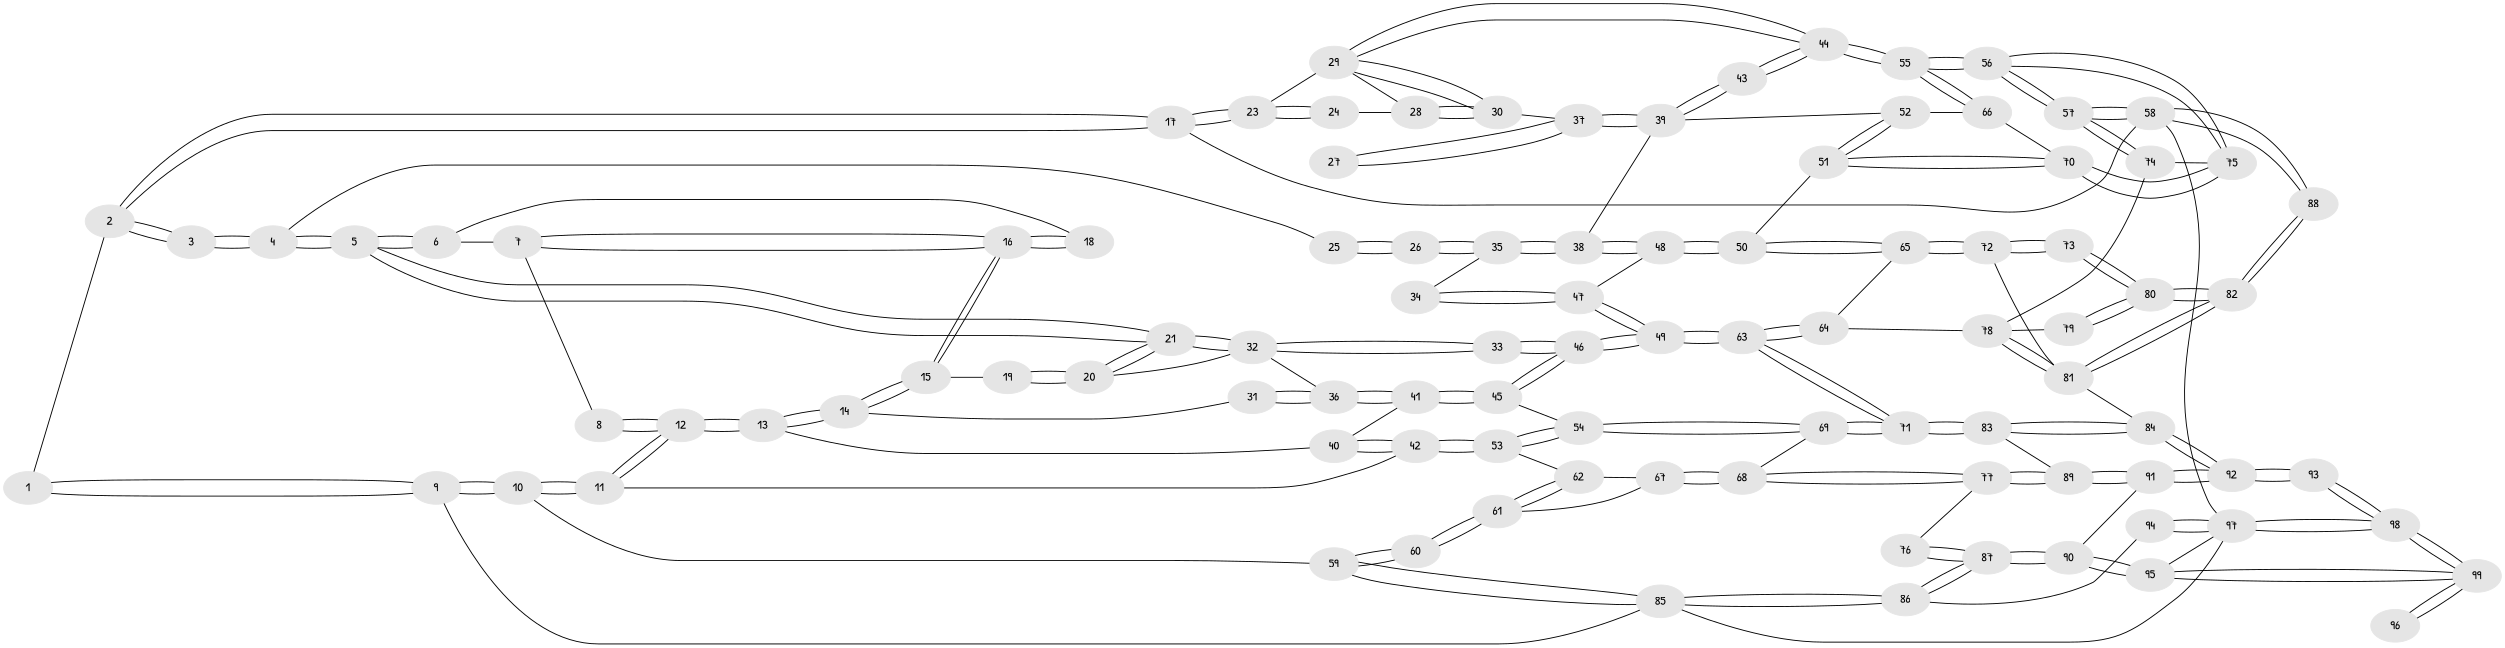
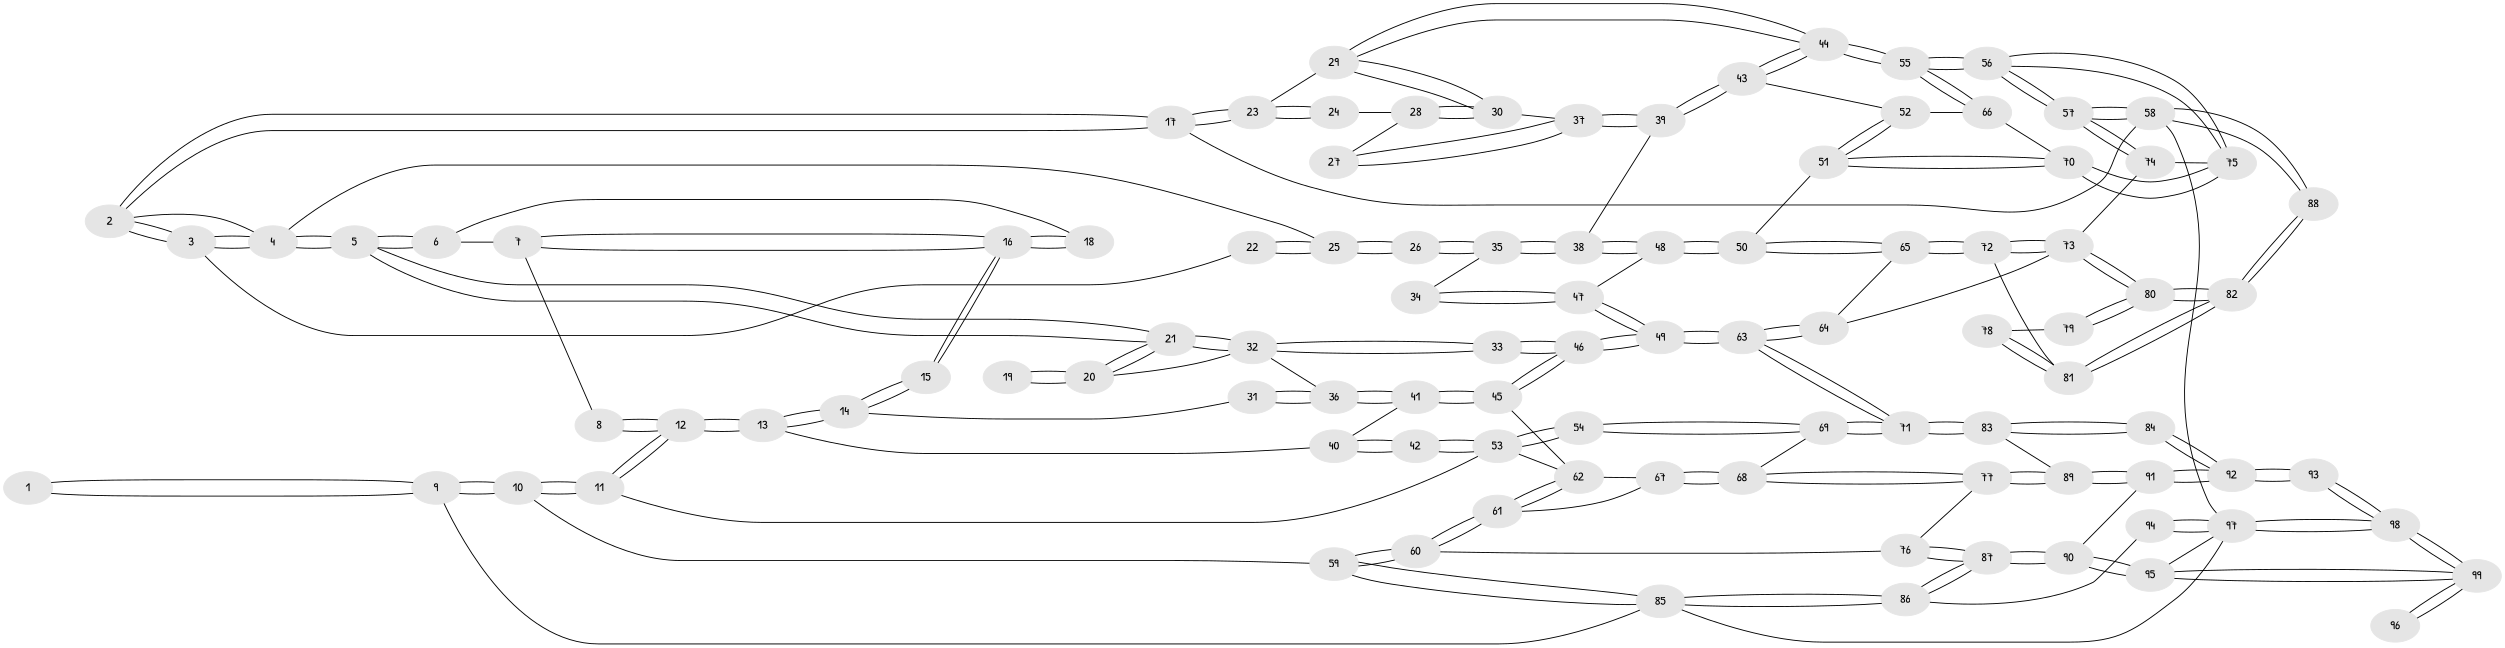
(1375, 88) -> (1375, 137)
(1783, 117) -> (1824, 96)
none -> (1252, 248)
(2091, 272) -> (2110, 204)
(1906, 330) -> (1949, 294)
(69, 355) -> (195, 215)
(967, 377) -> none
(2110, 403) -> none
(1538, 413) -> (1538, 437)
(1012, 488) -> (1054, 522)
none -> (1661, 553)
